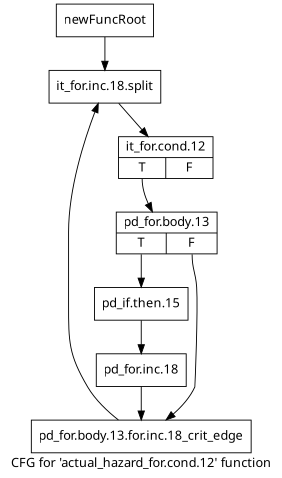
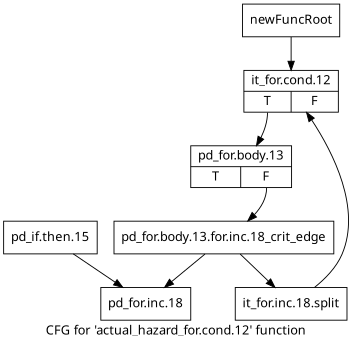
(105, 49) -> (291, 49)
(141, 266) -> none
(141, 399) -> (188, 268)
